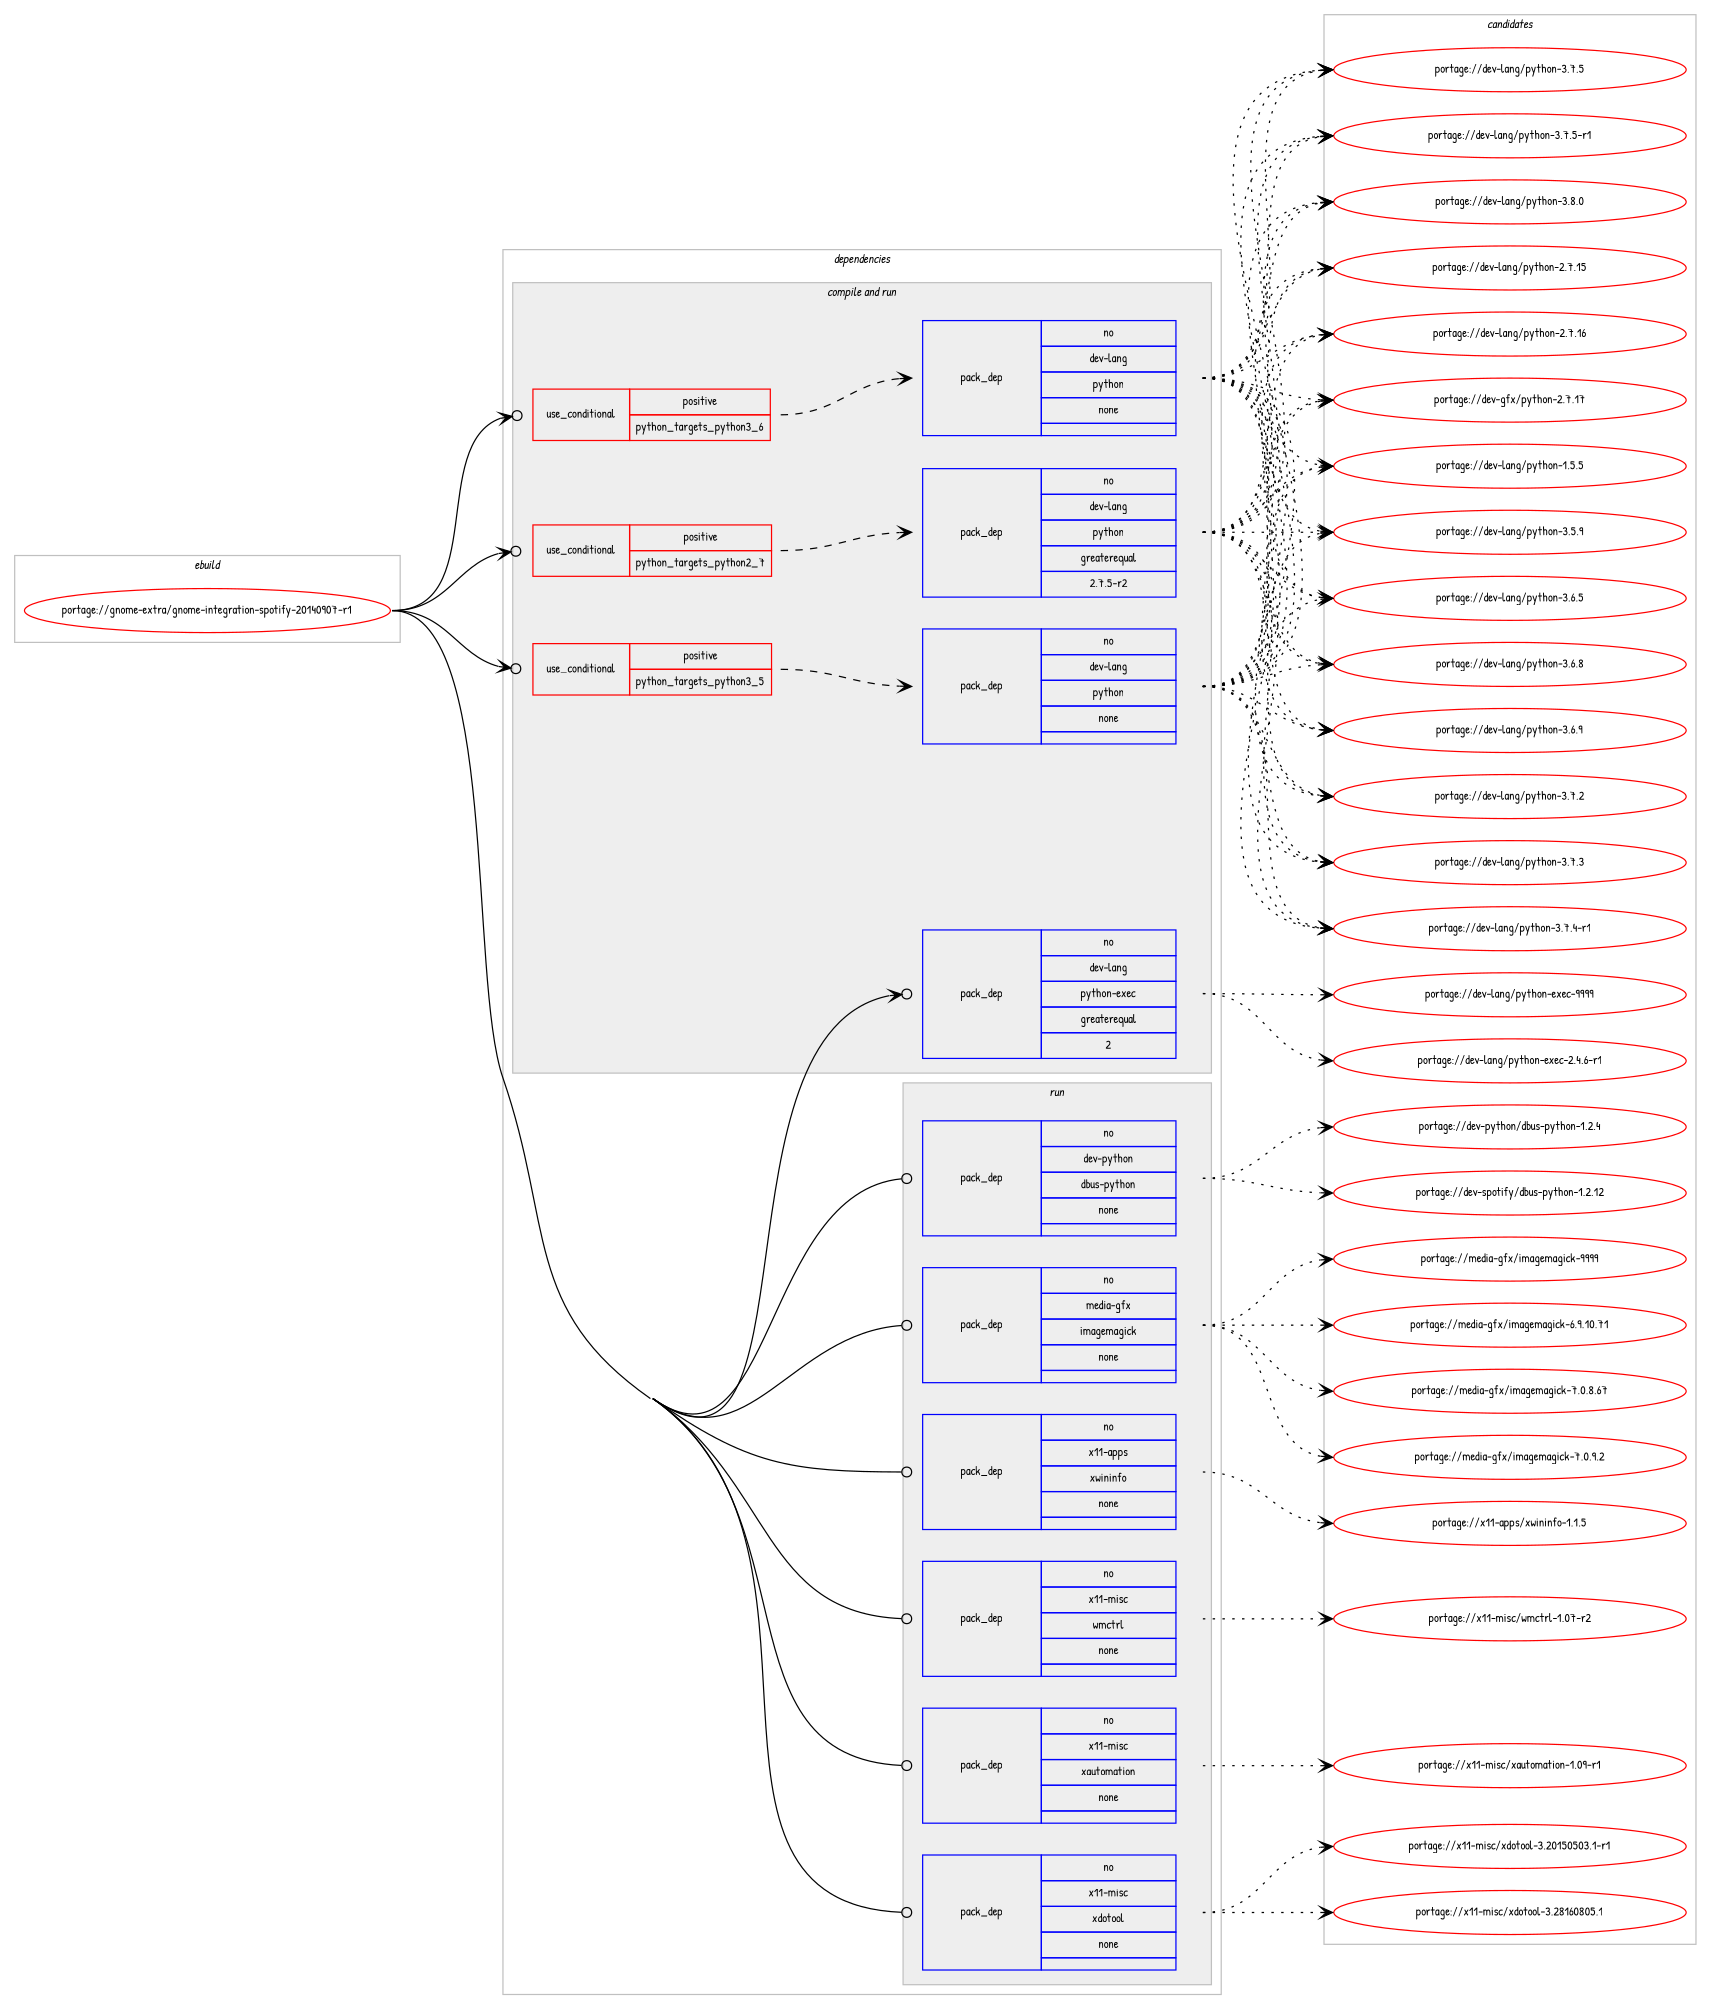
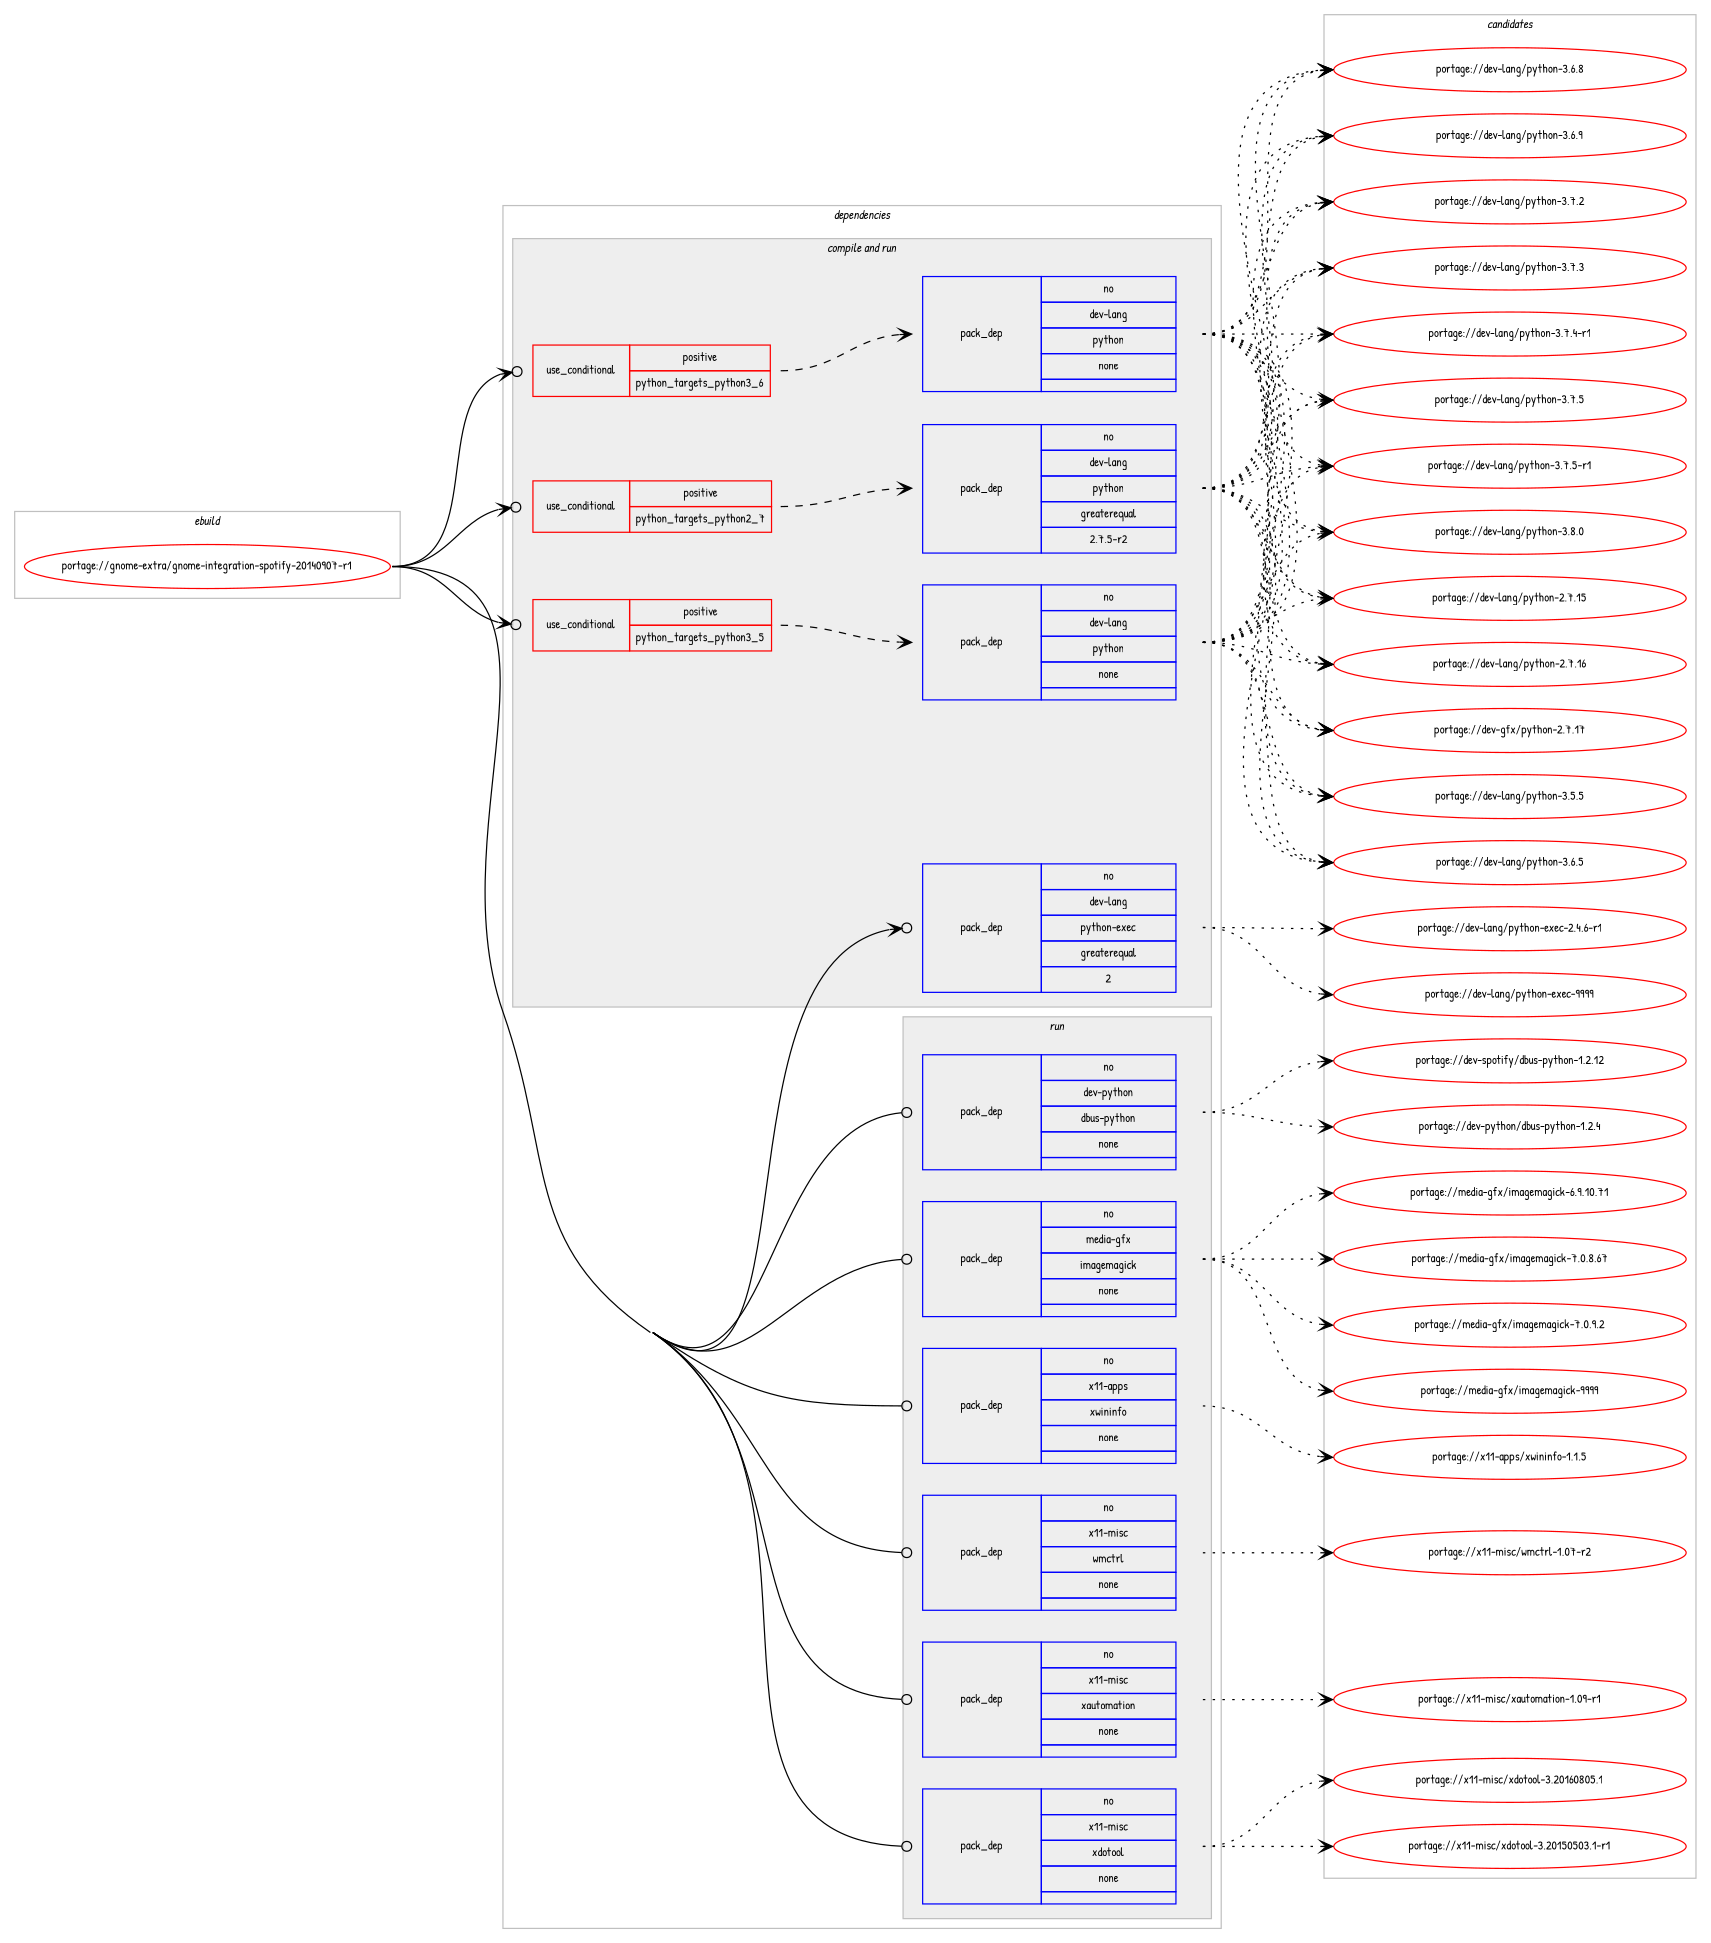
(1510, 466) -> (1510, 797)
(1510, 532) -> none
(1510, 1913) -> (1510, 1780)
